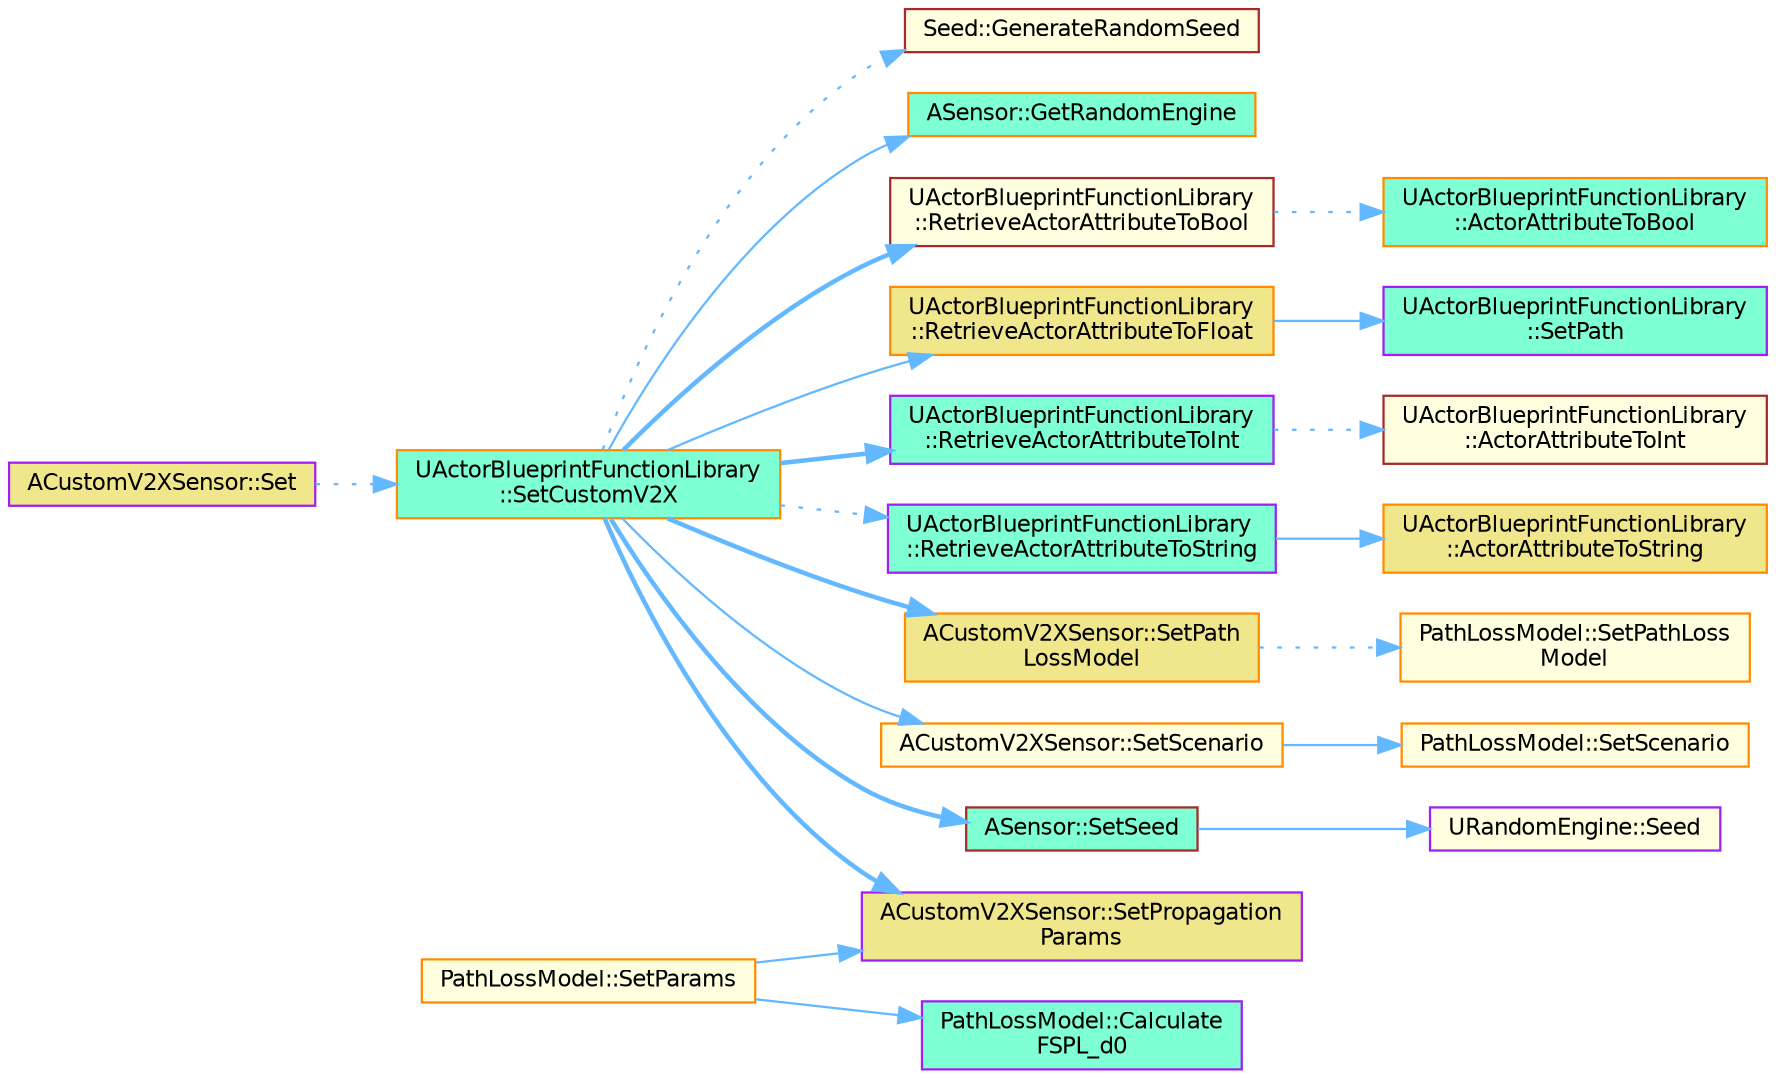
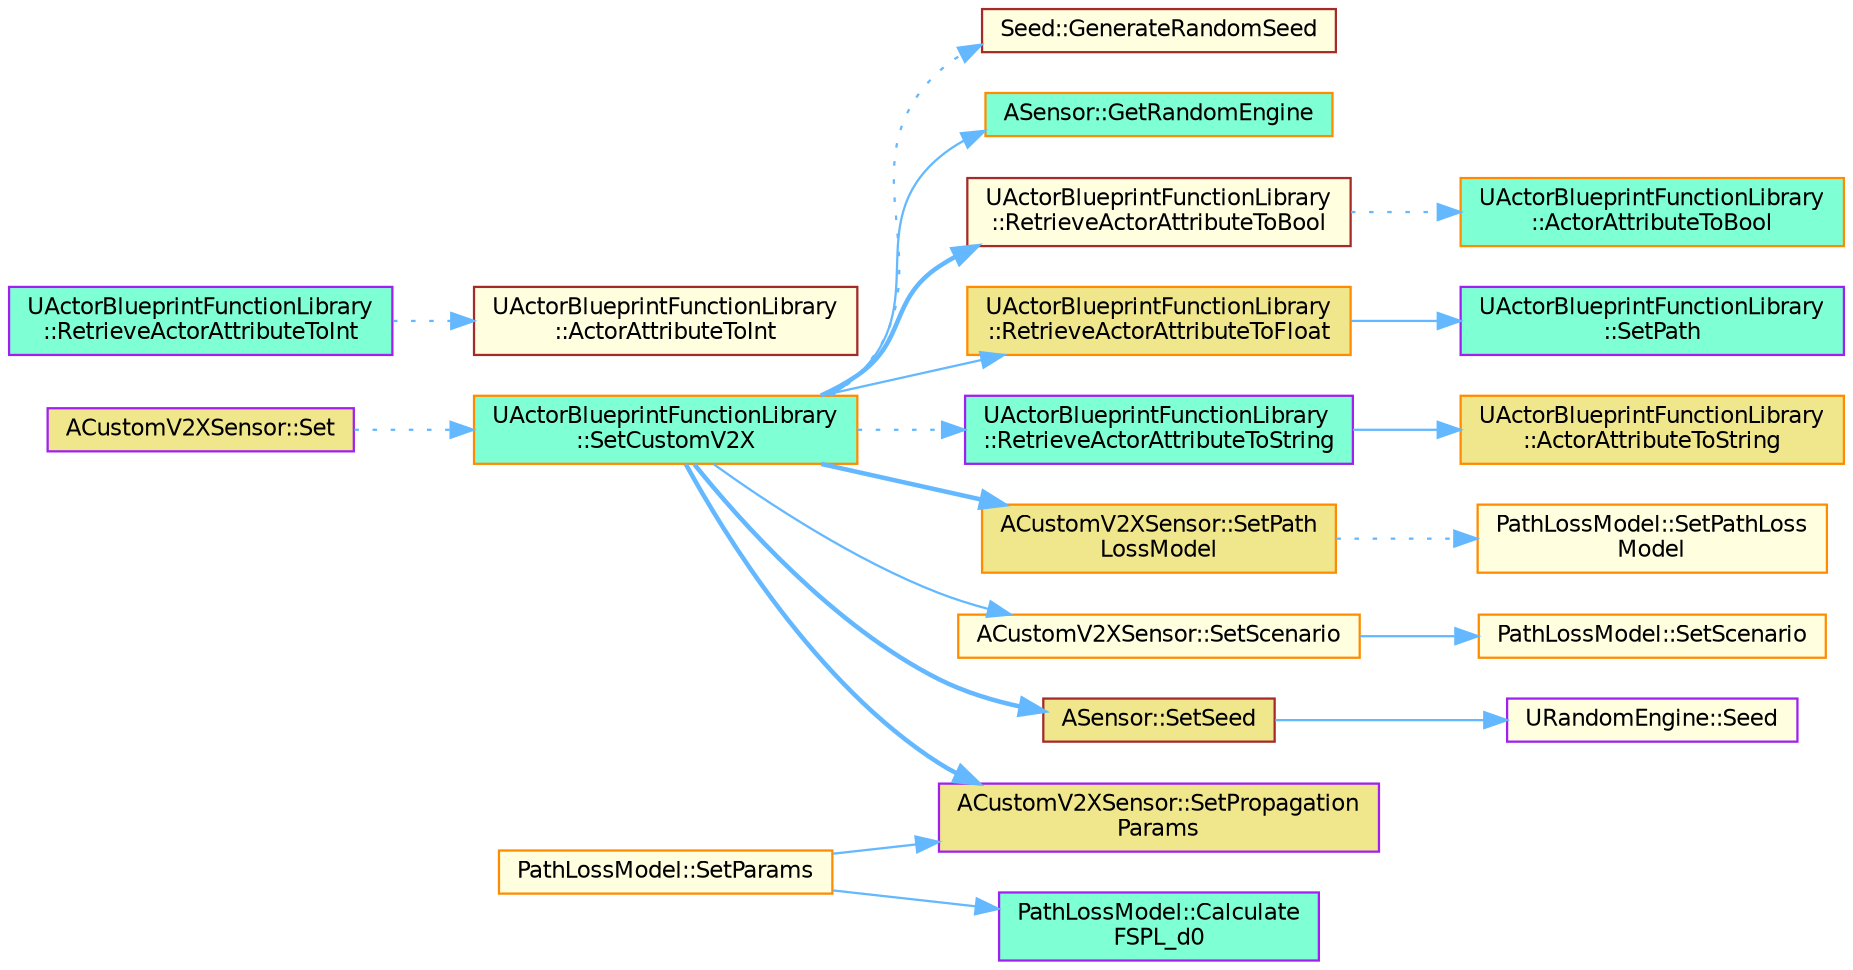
(824, 458) -> none
(1082, 829) -> (1159, 720)
